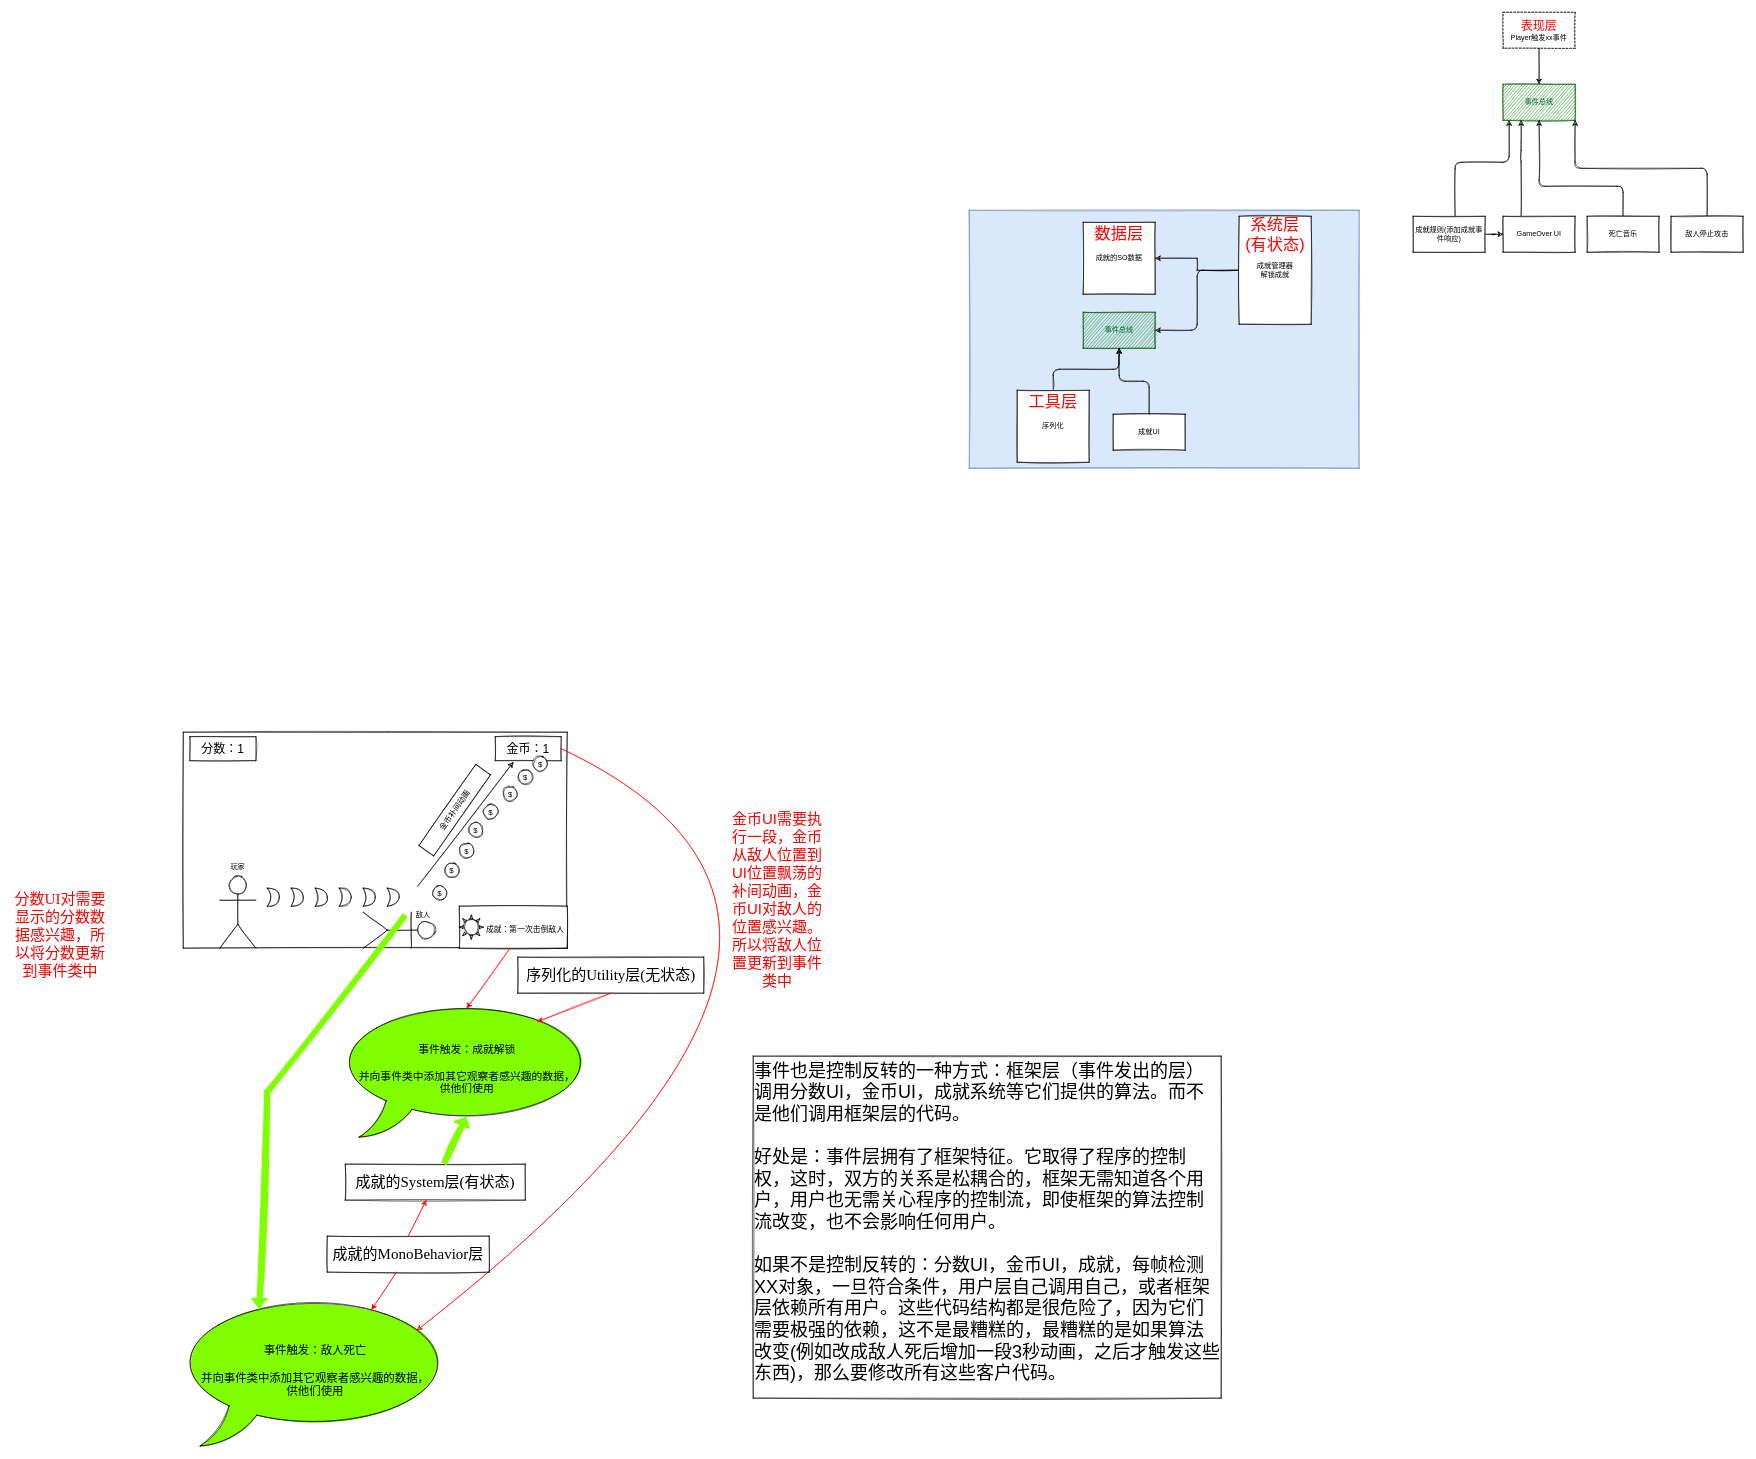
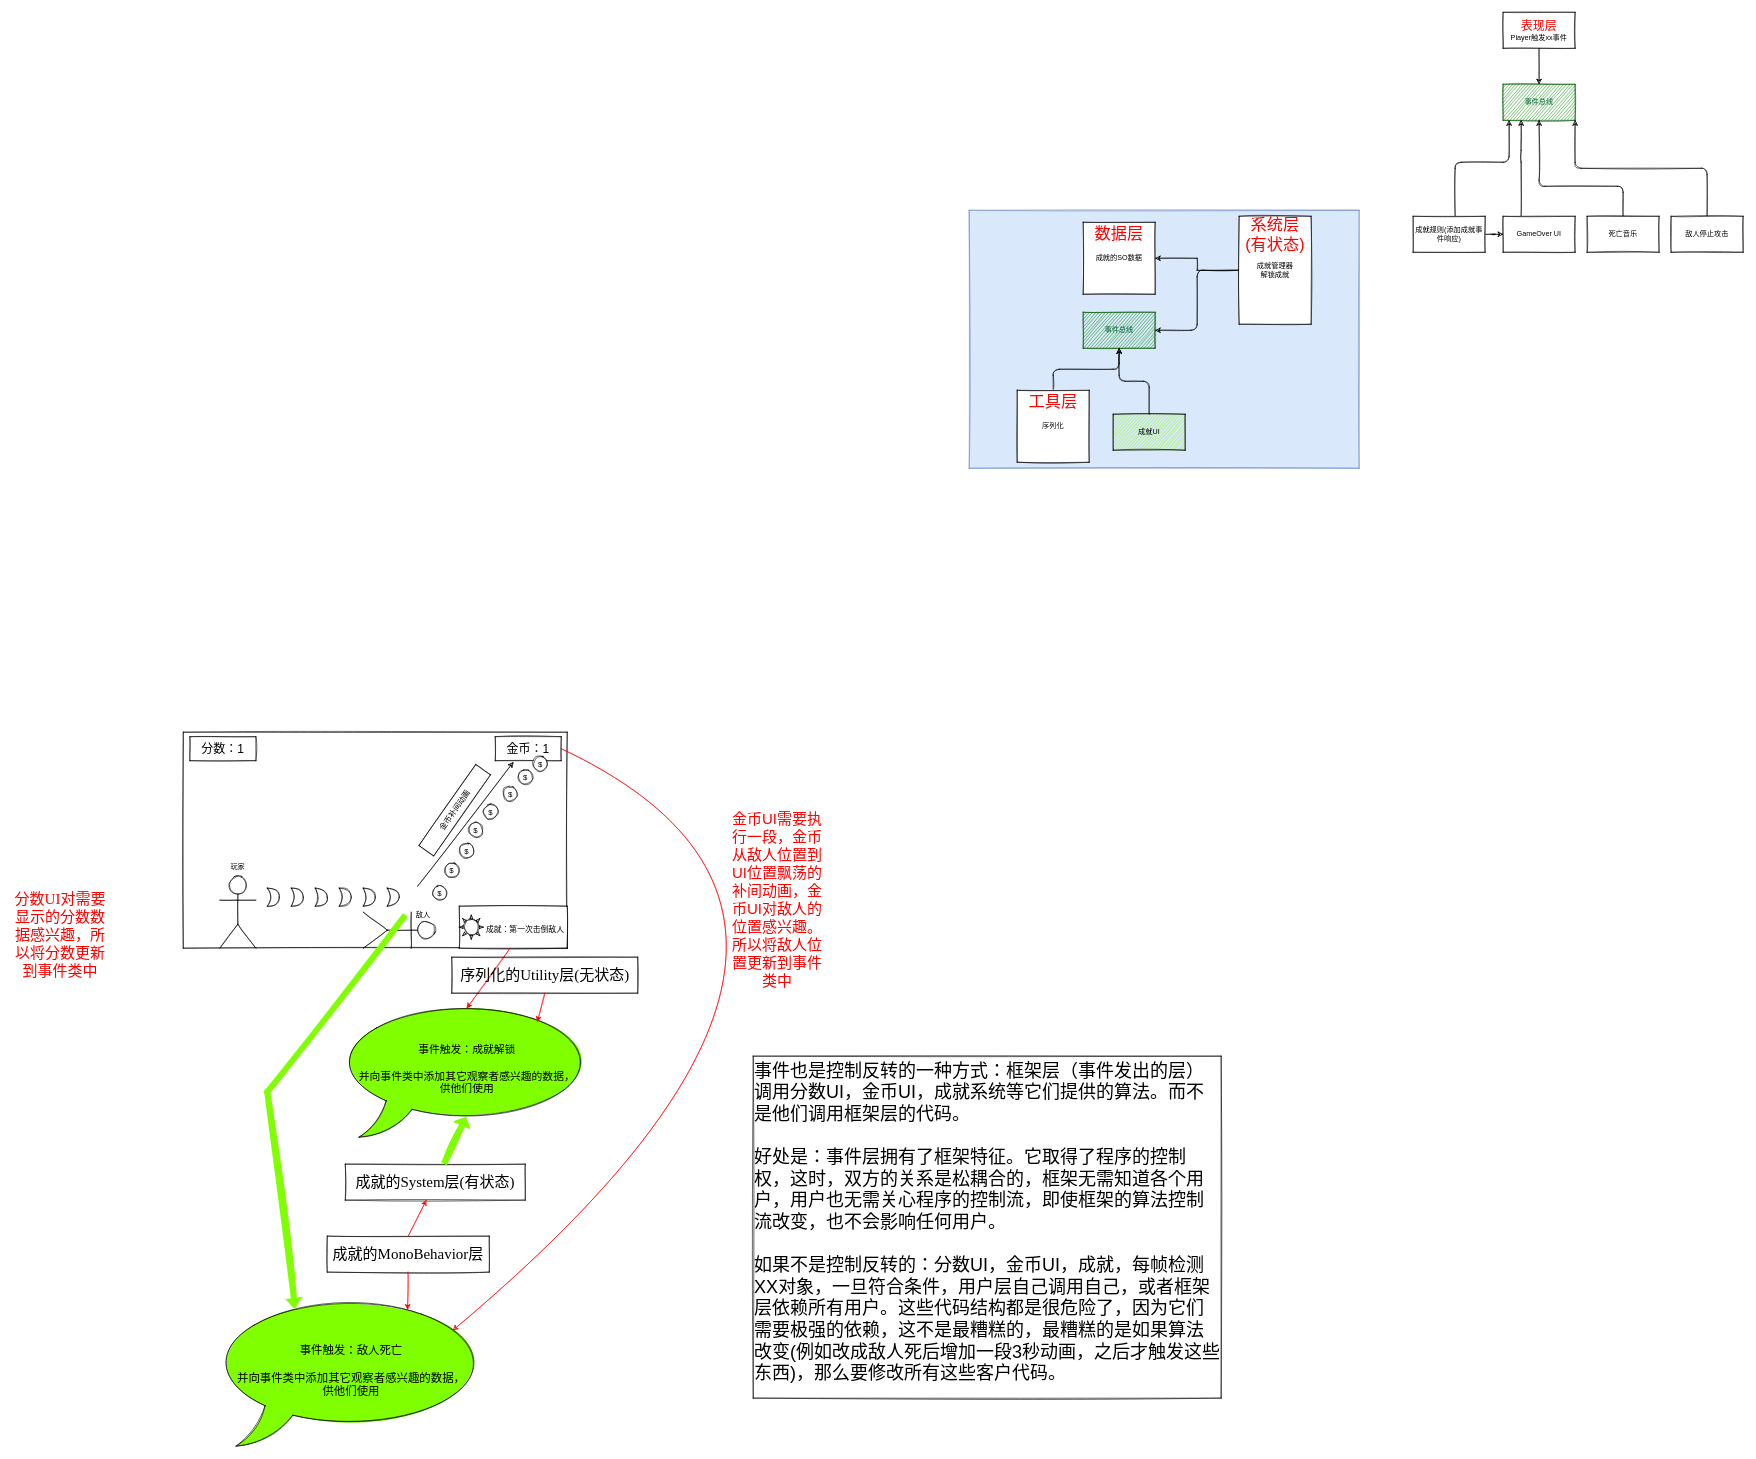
(1539, 30) -> (1539, 30)
(1149, 432) -> (1149, 432)
(611, 975) -> (545, 975)
(315, 1371) -> (351, 1371)
